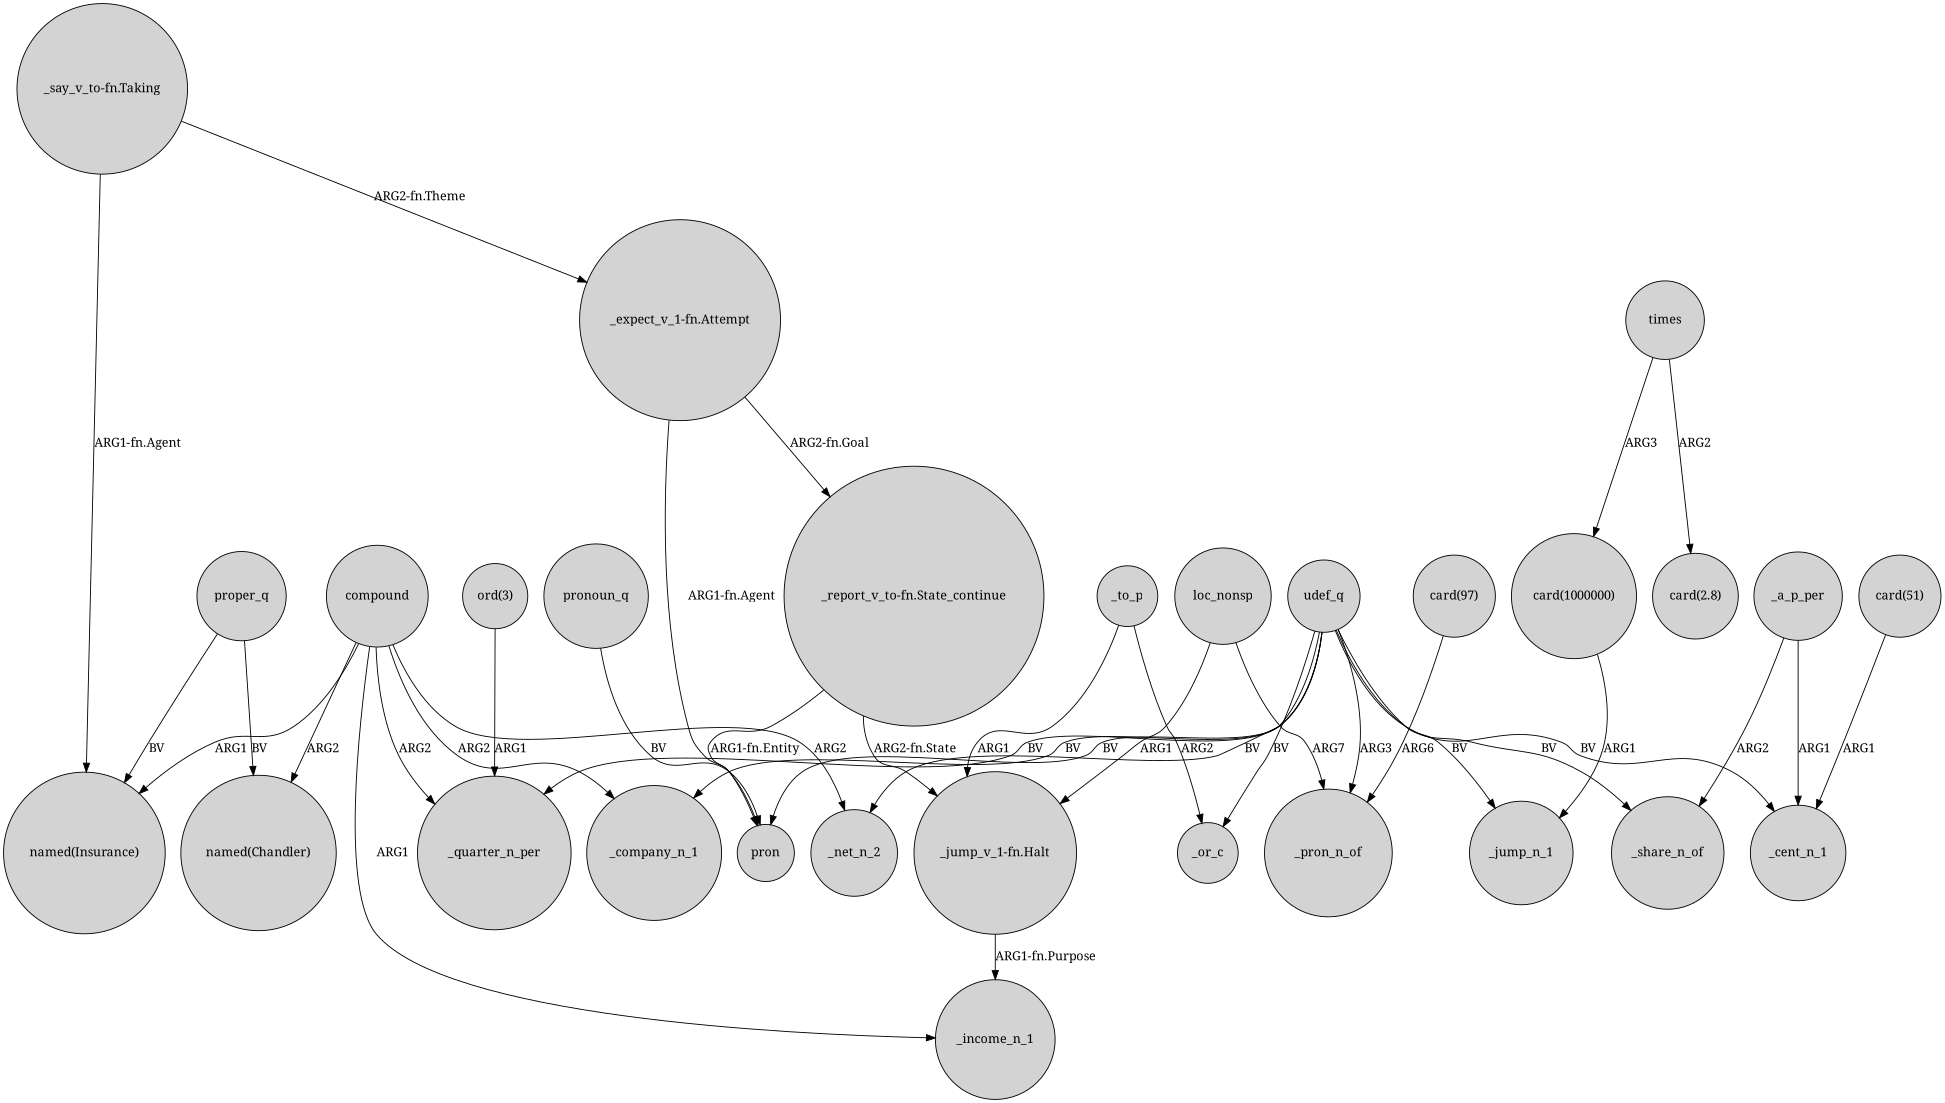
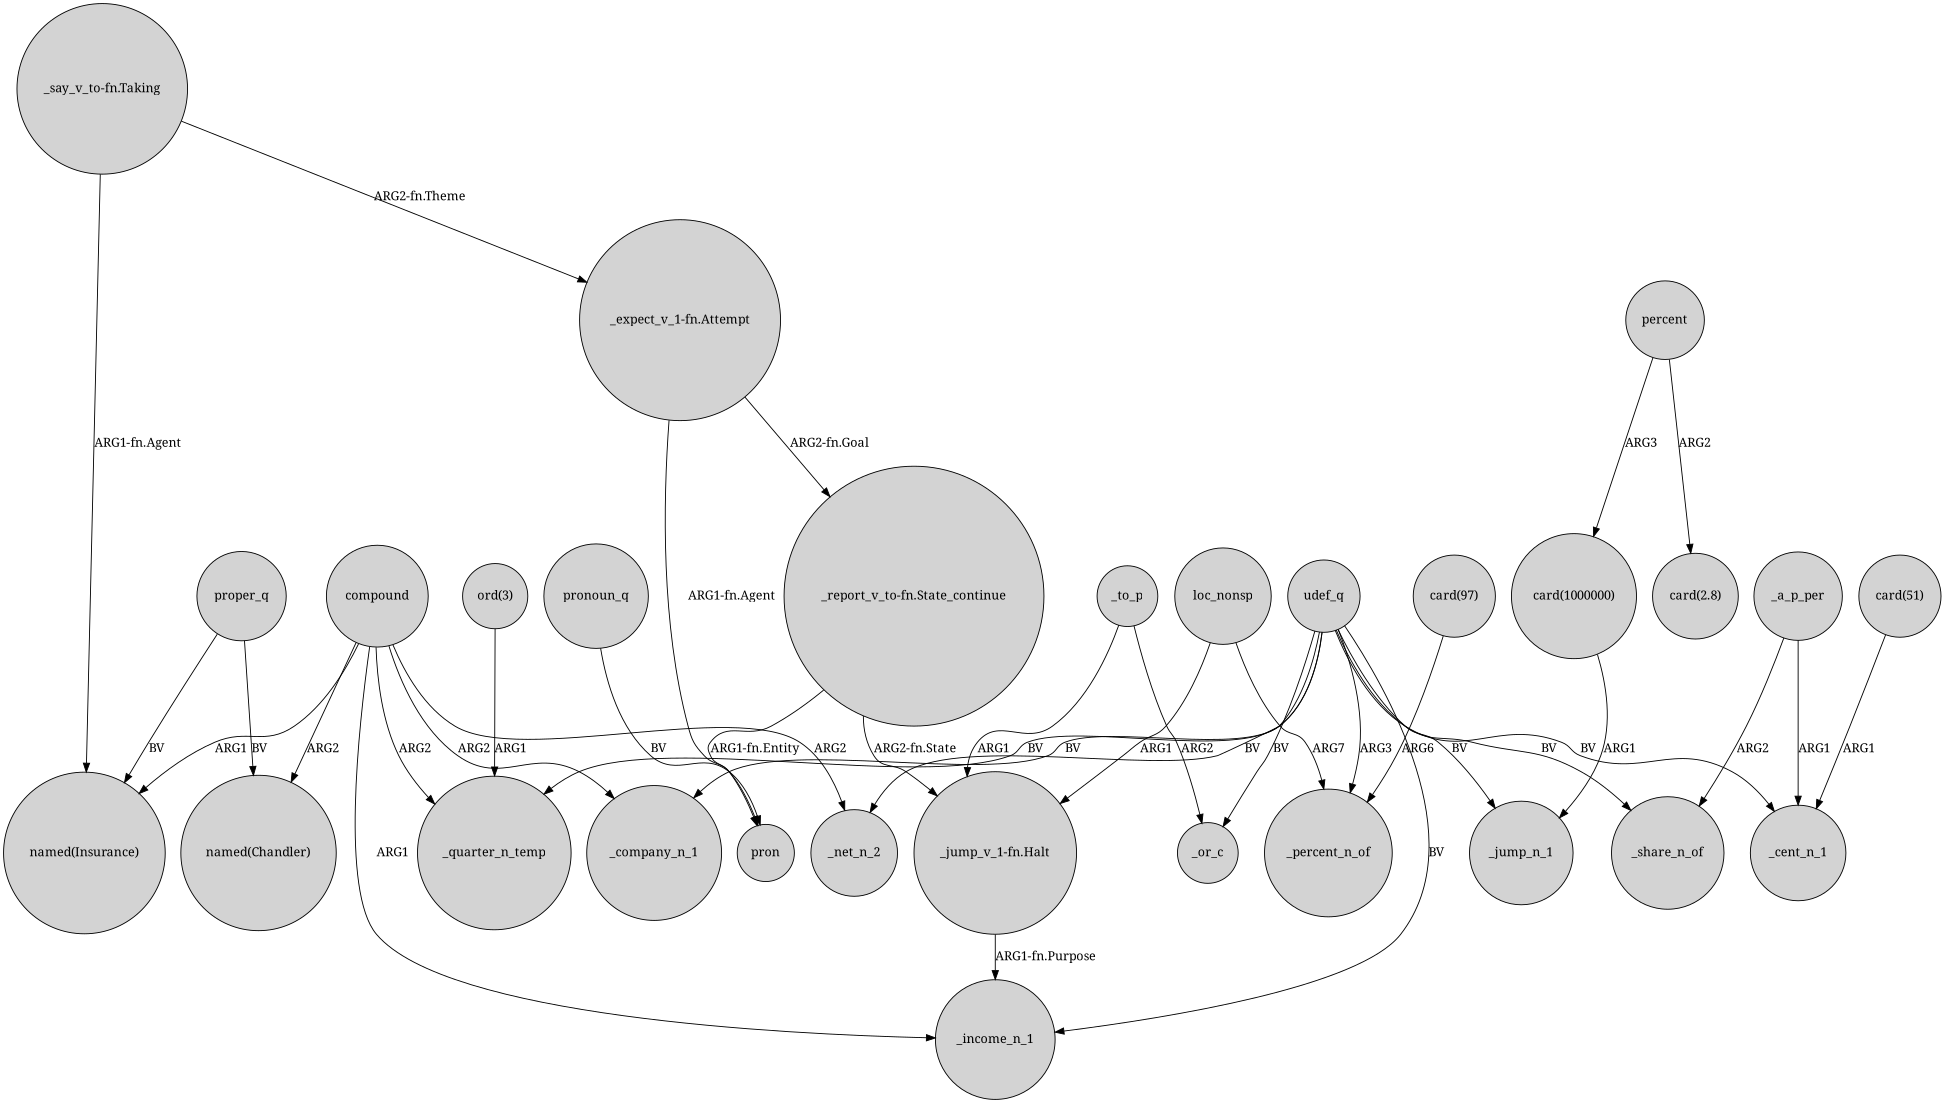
(1665, 320) -> (1665, 320)
(1097, 746) -> (1392, 941)
(494, 853) -> (494, 853)
(1328, 853) -> (1328, 853)
